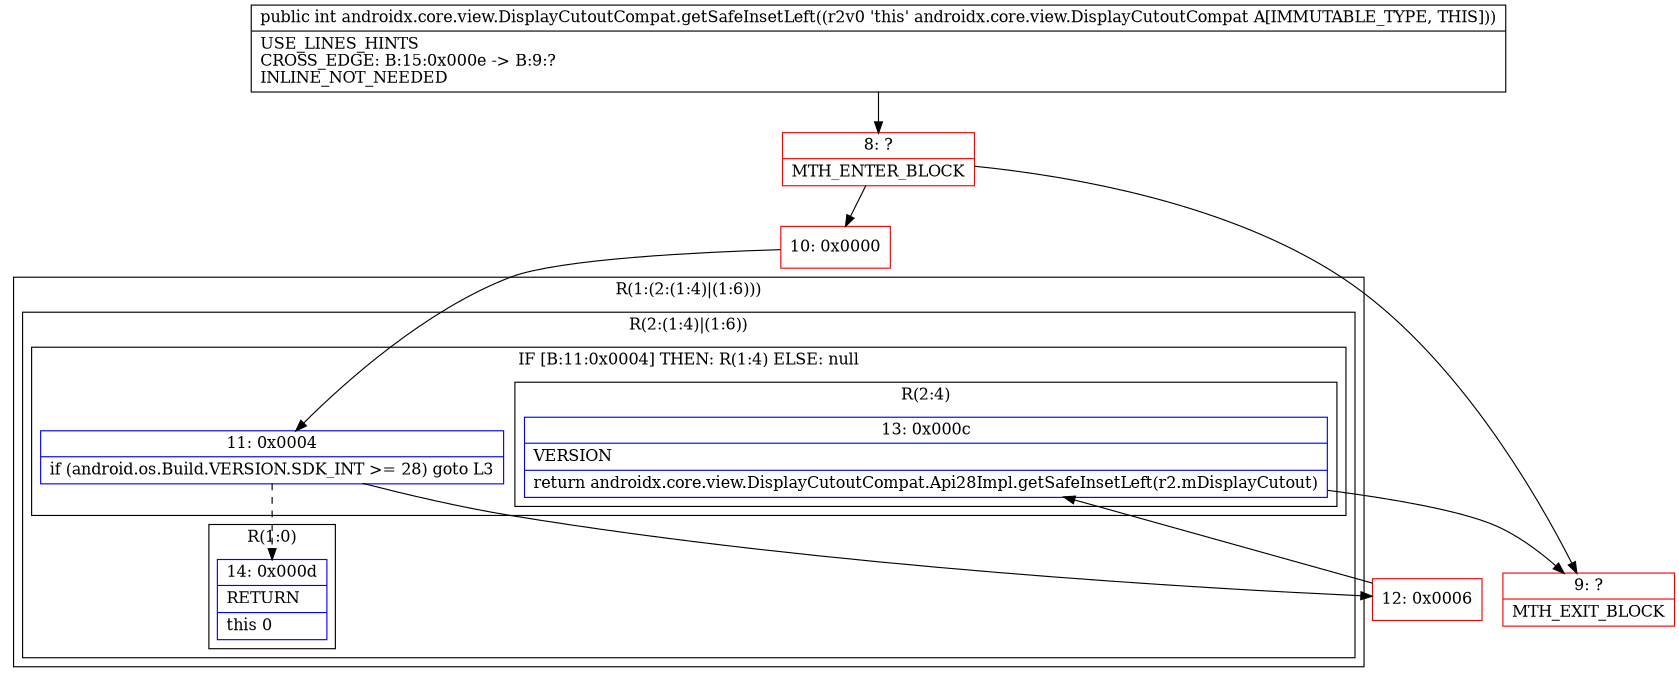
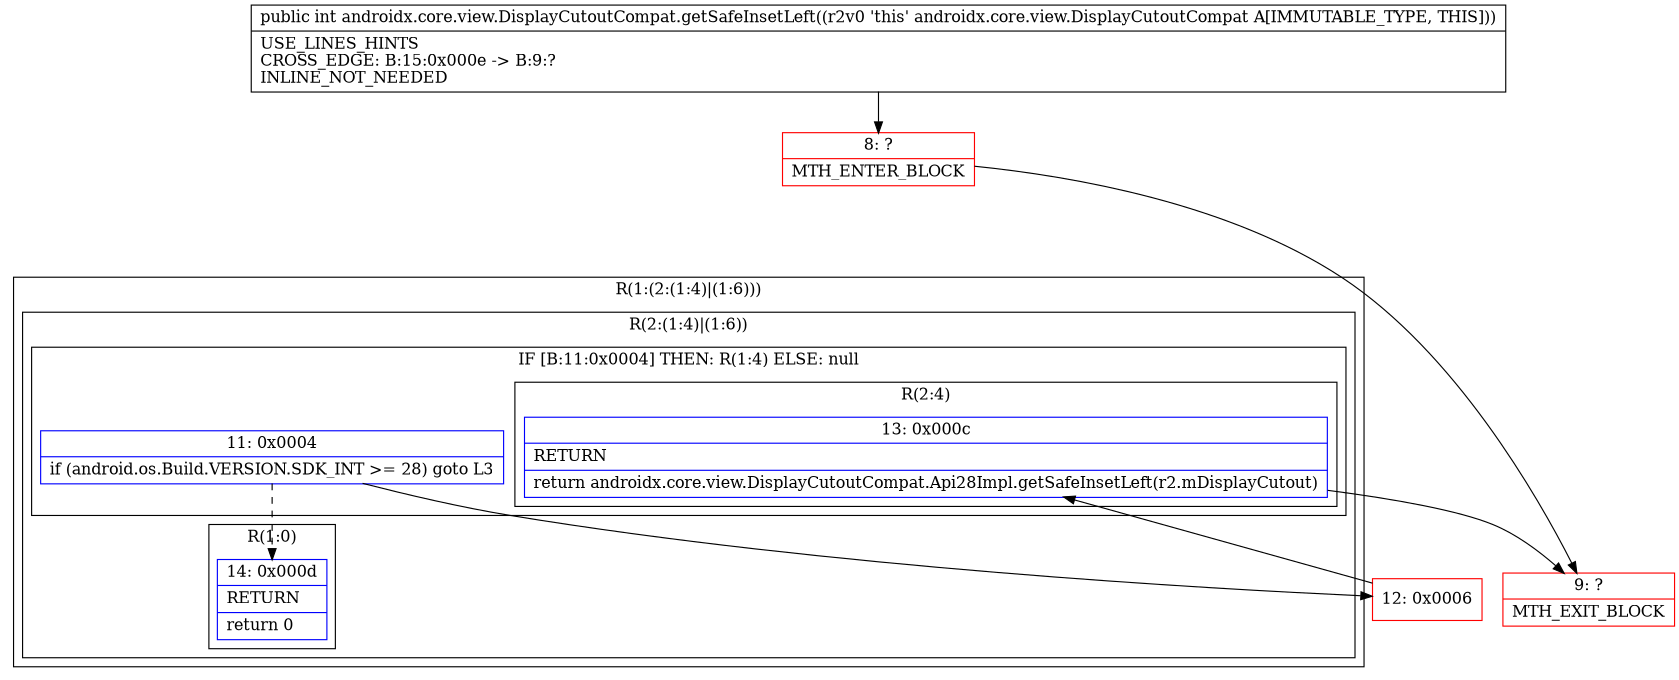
(836, 247) -> none
(573, 456) -> (570, 456)
(250, 626) -> (260, 626)
